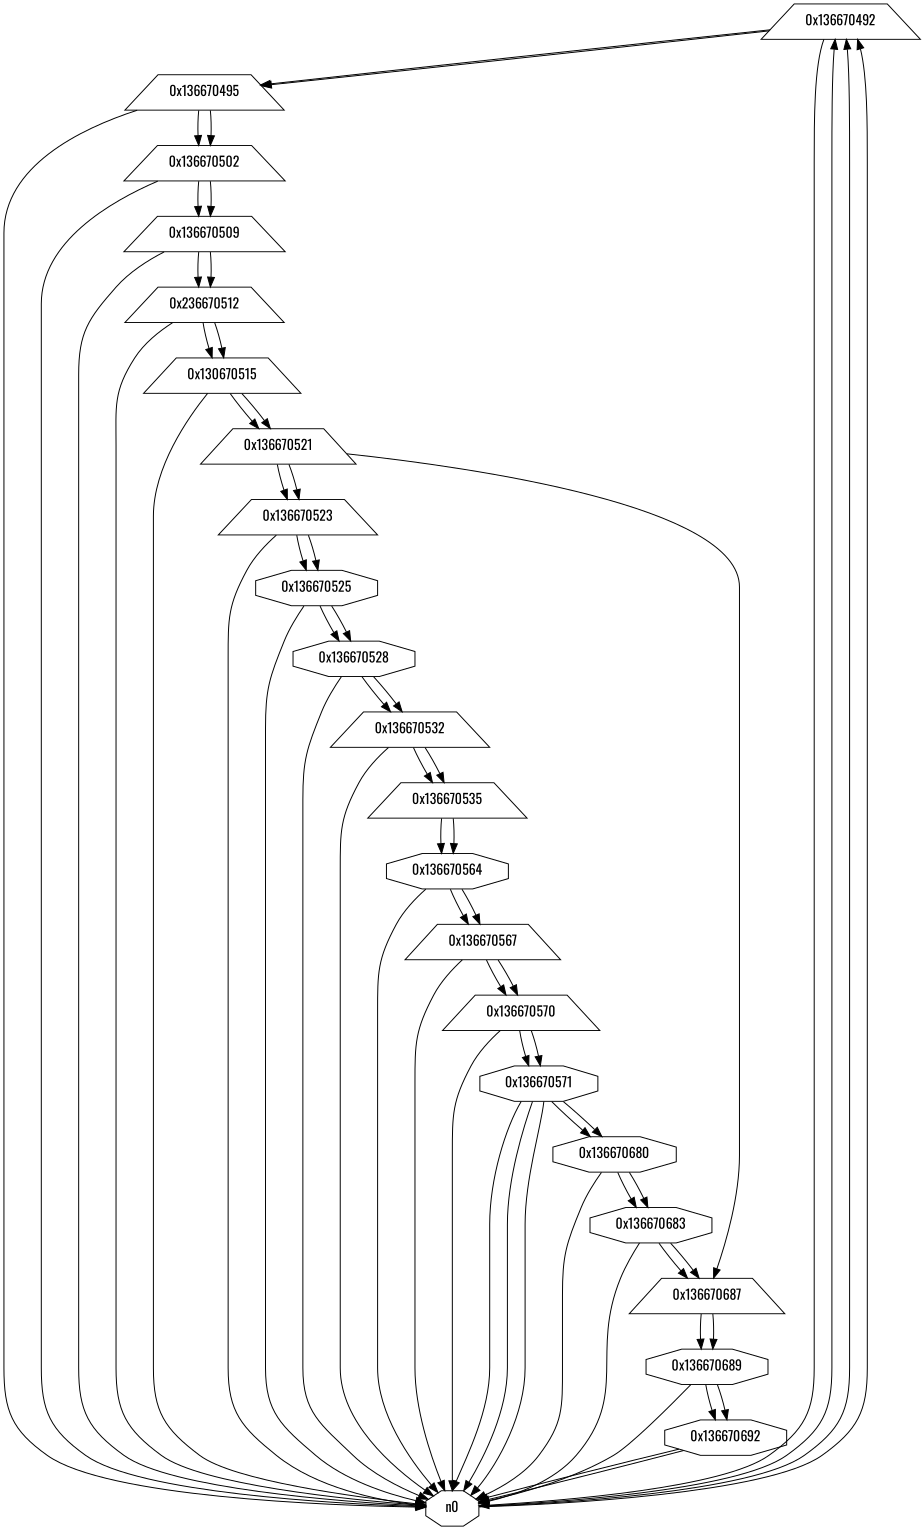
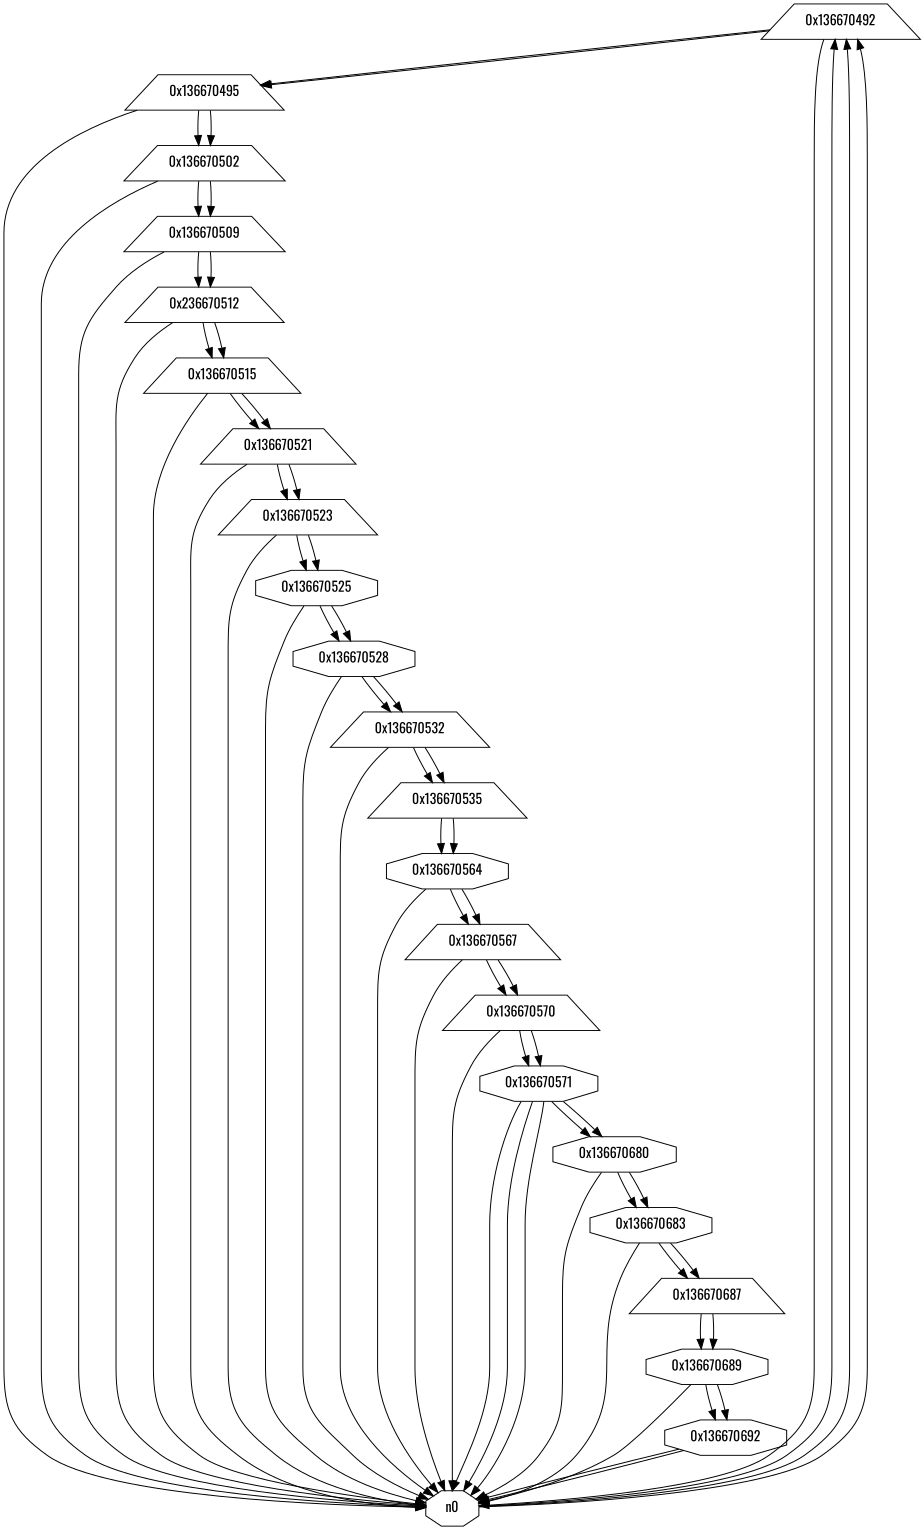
(222, 376) -> (222, 376)
(739, 714) -> (191, 1052)
